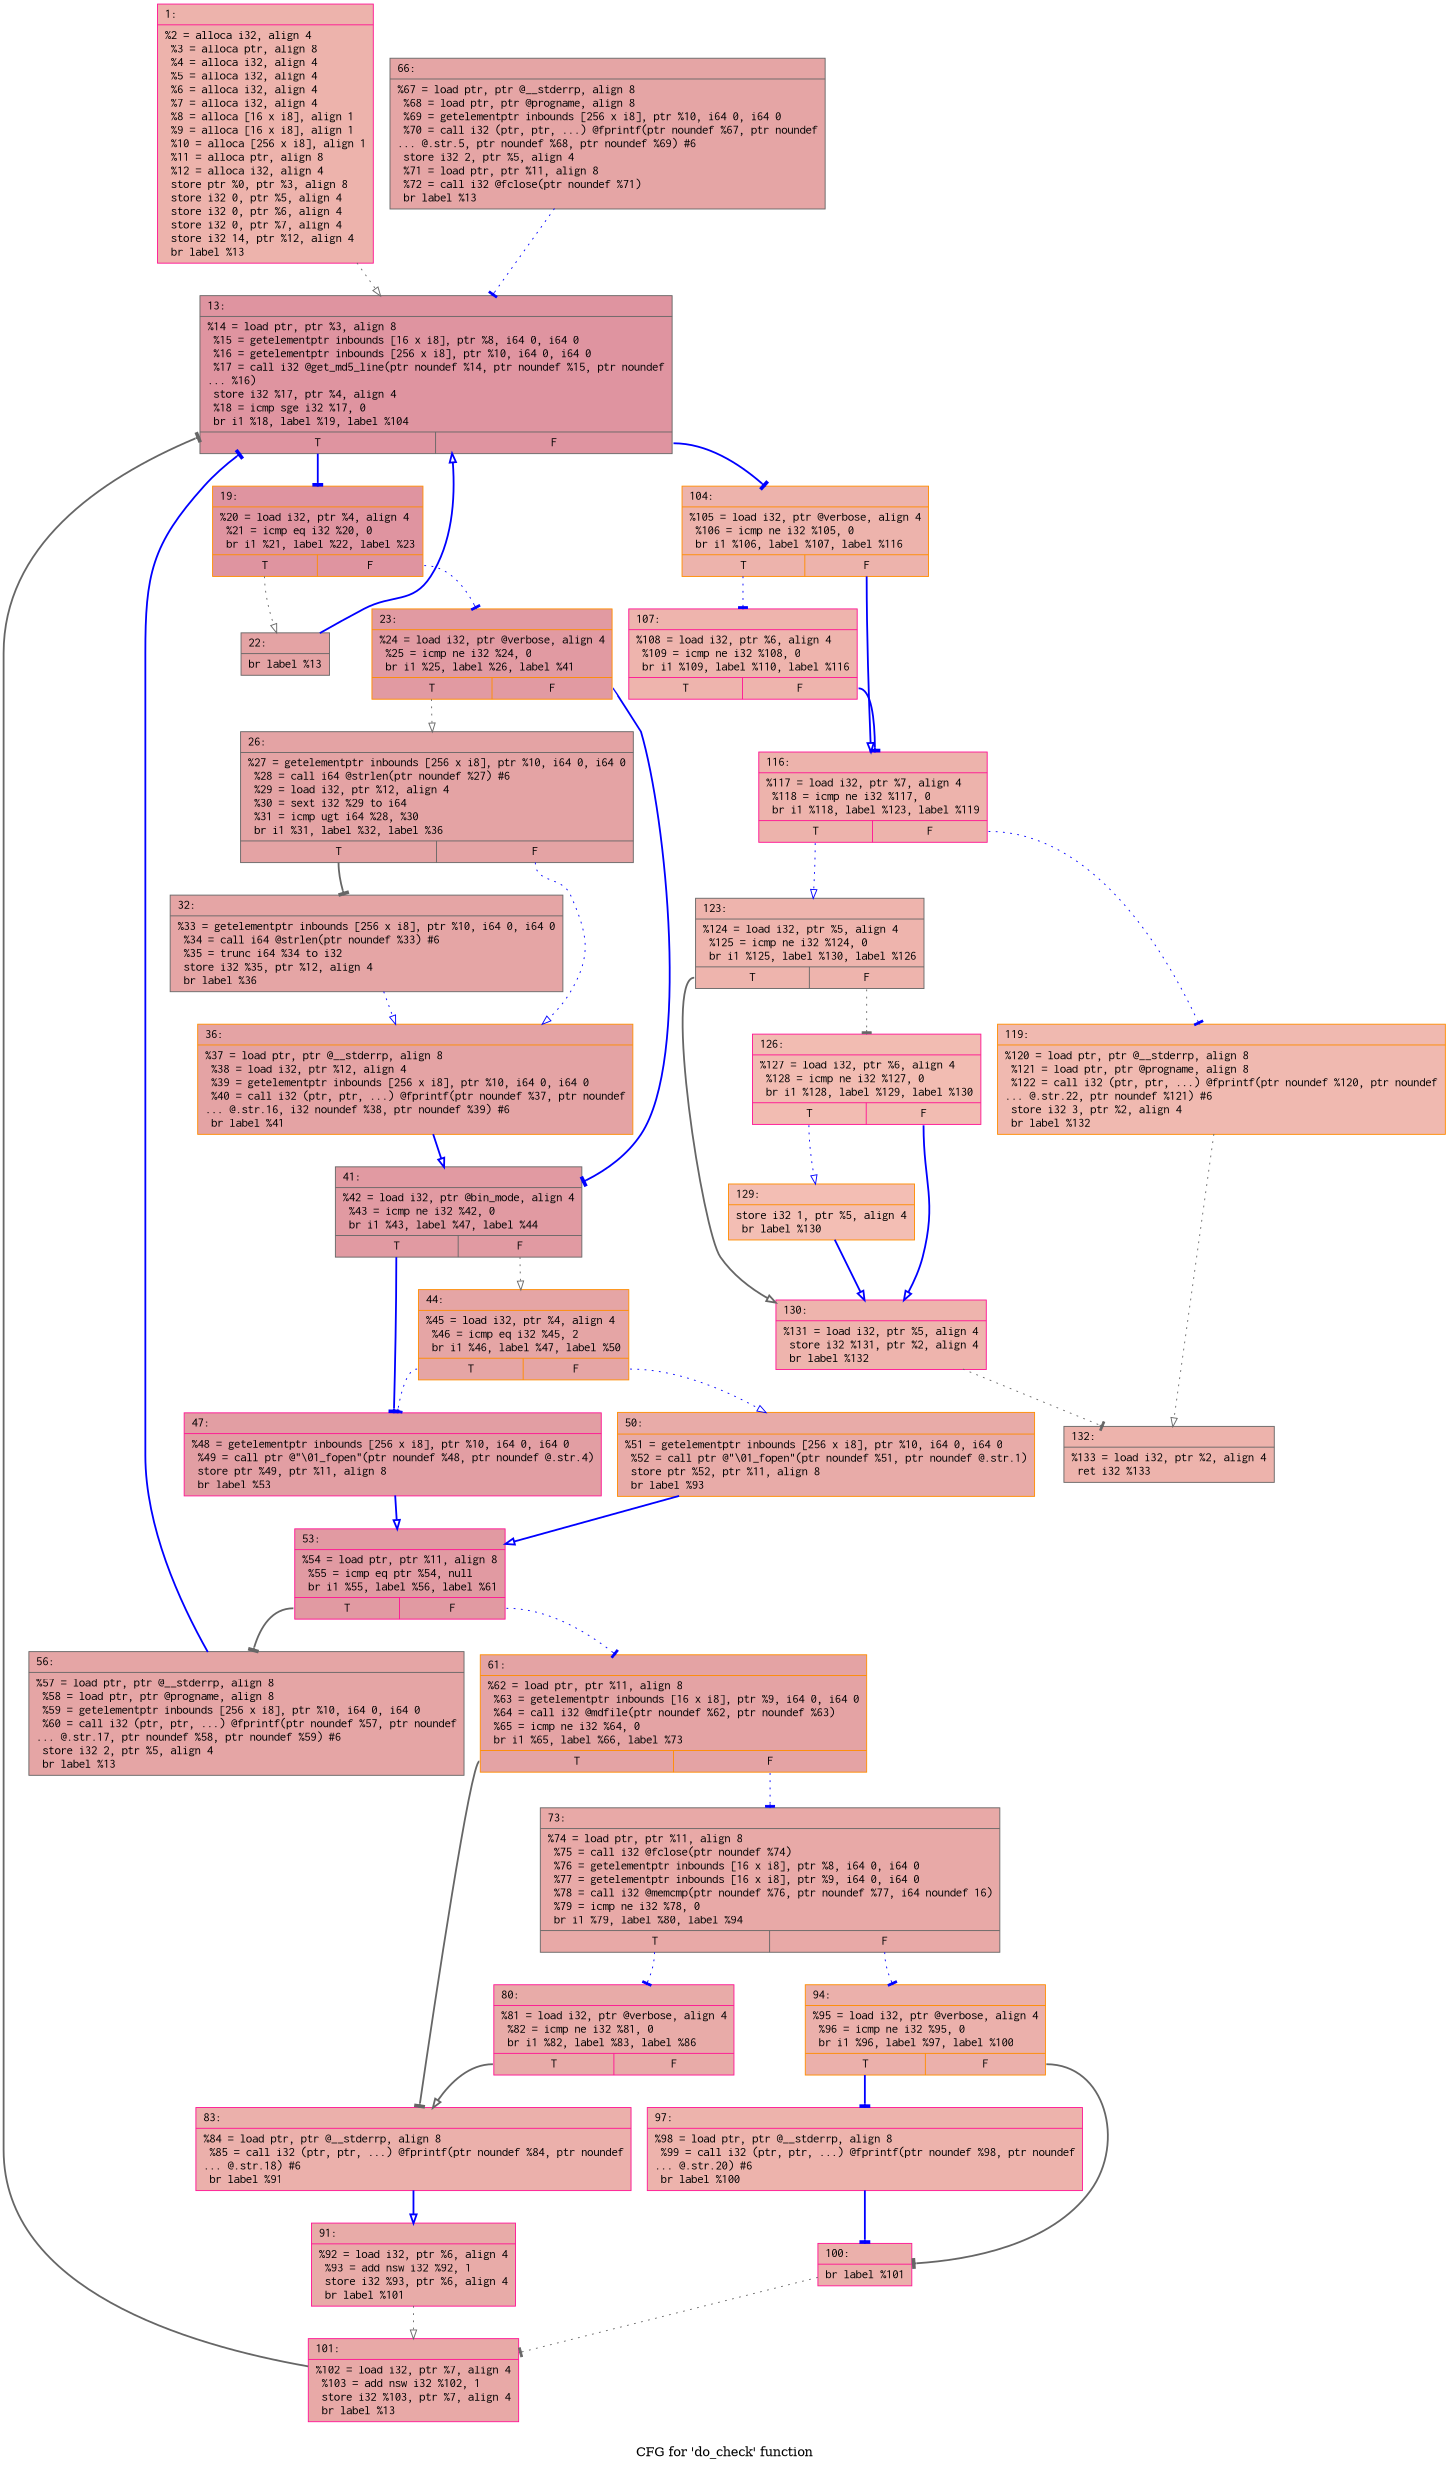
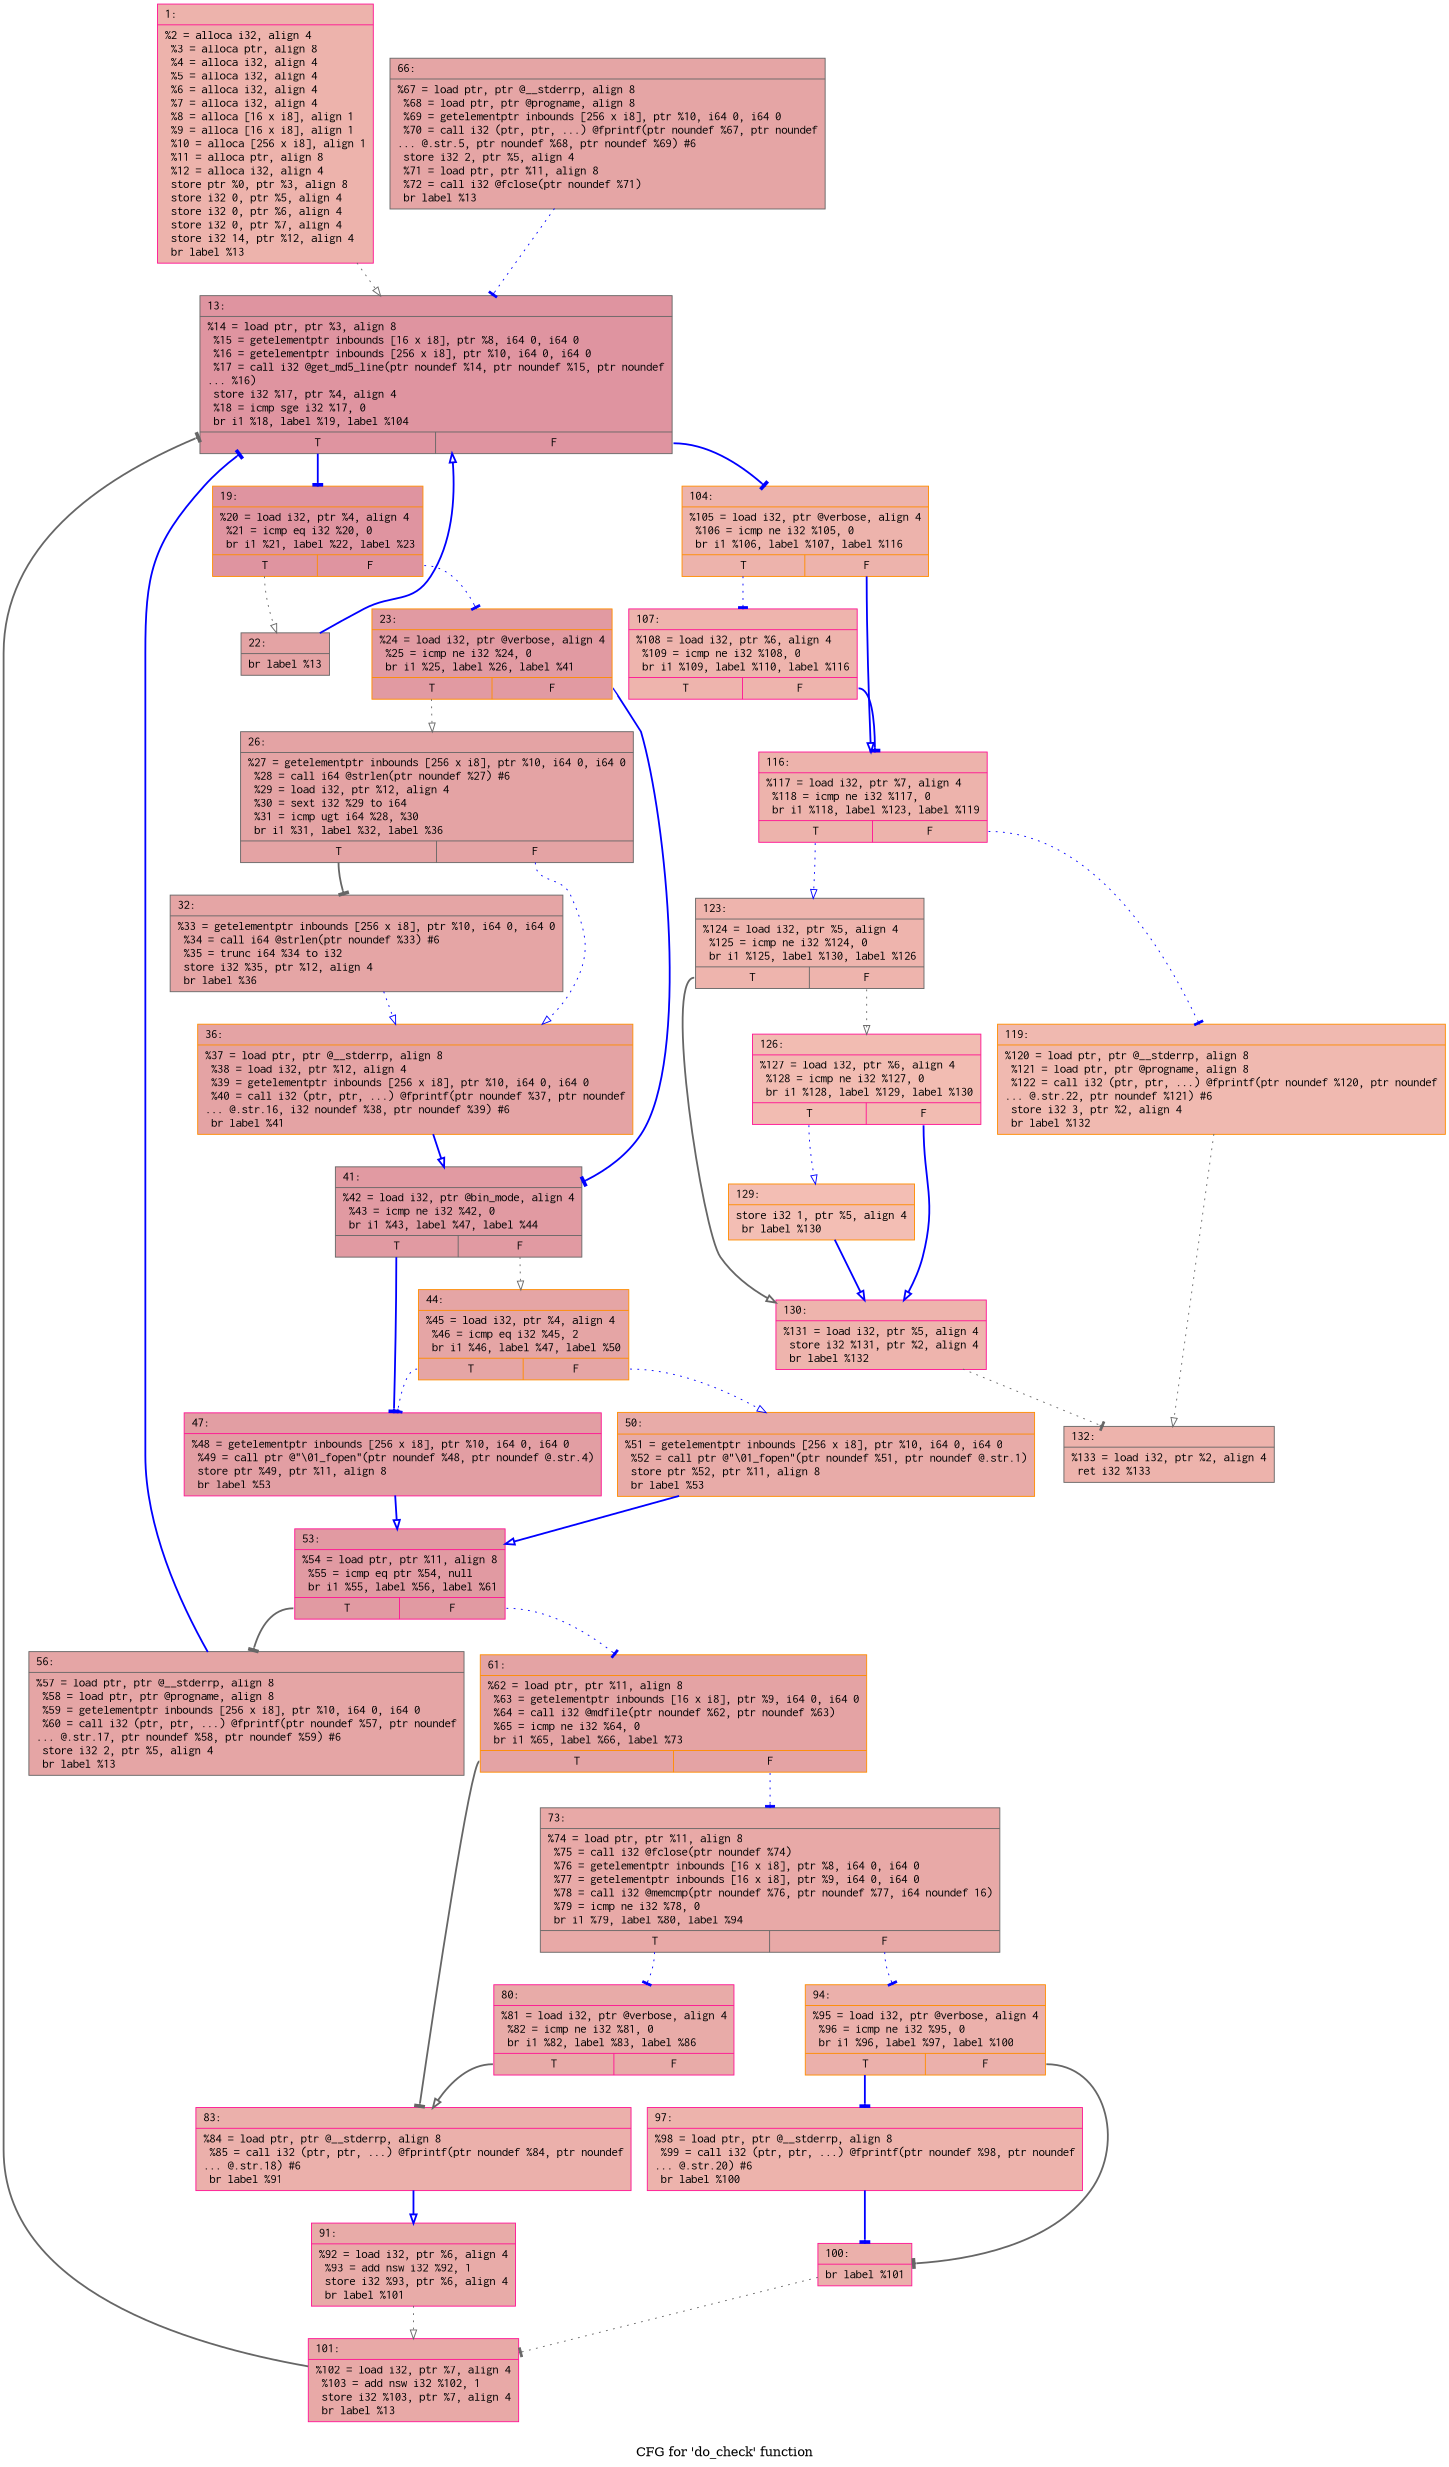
(867, 1010) -> (867, 1010)
(664, 1485) -> (664, 1485)
